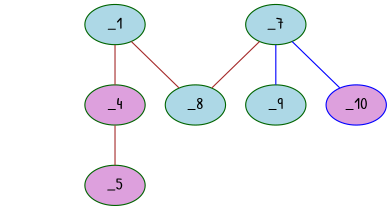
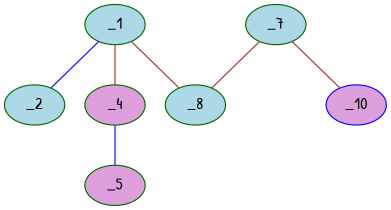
(316, 65) -> (316, 65)
none -> (35, 105)
(276, 105) -> none
(115, 145) -> (115, 145)
